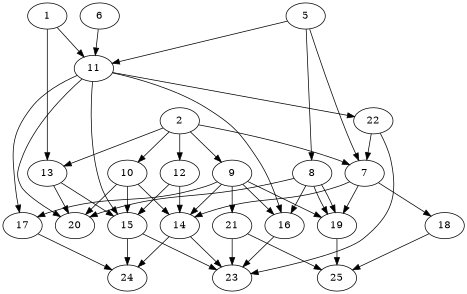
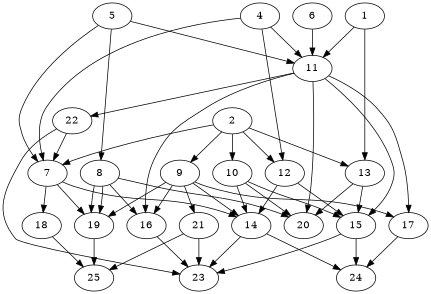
none -> (260, 16)
